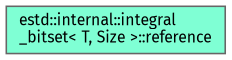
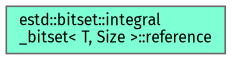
(116, 30) -> (116, 30)
